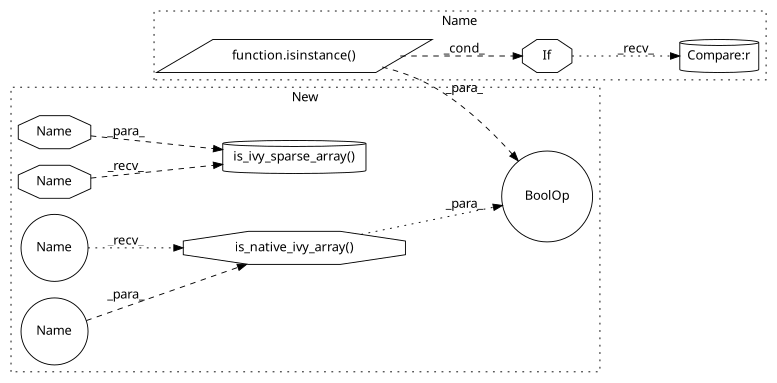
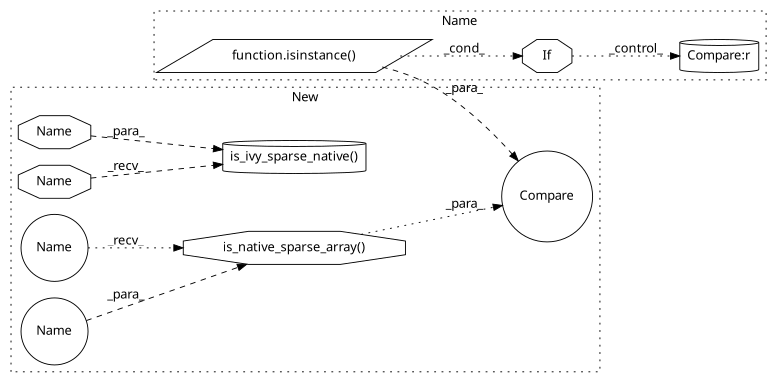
(636, 49) -> (636, 49)
(457, 56) -> (457, 56)
(294, 157) -> (294, 157)
(547, 196) -> (547, 196)
(294, 248) -> (294, 248)
